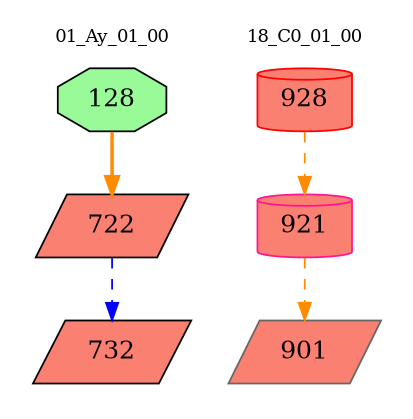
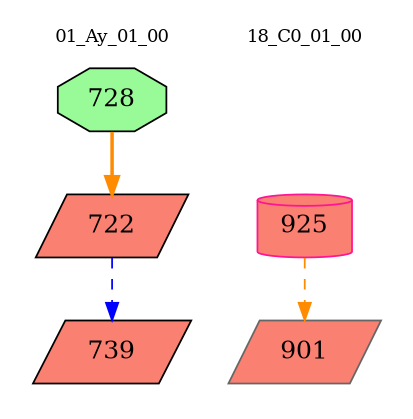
(112, 100) -> (112, 100)
(305, 100) -> none
(305, 226) -> (305, 226)
(112, 352) -> (112, 352)
